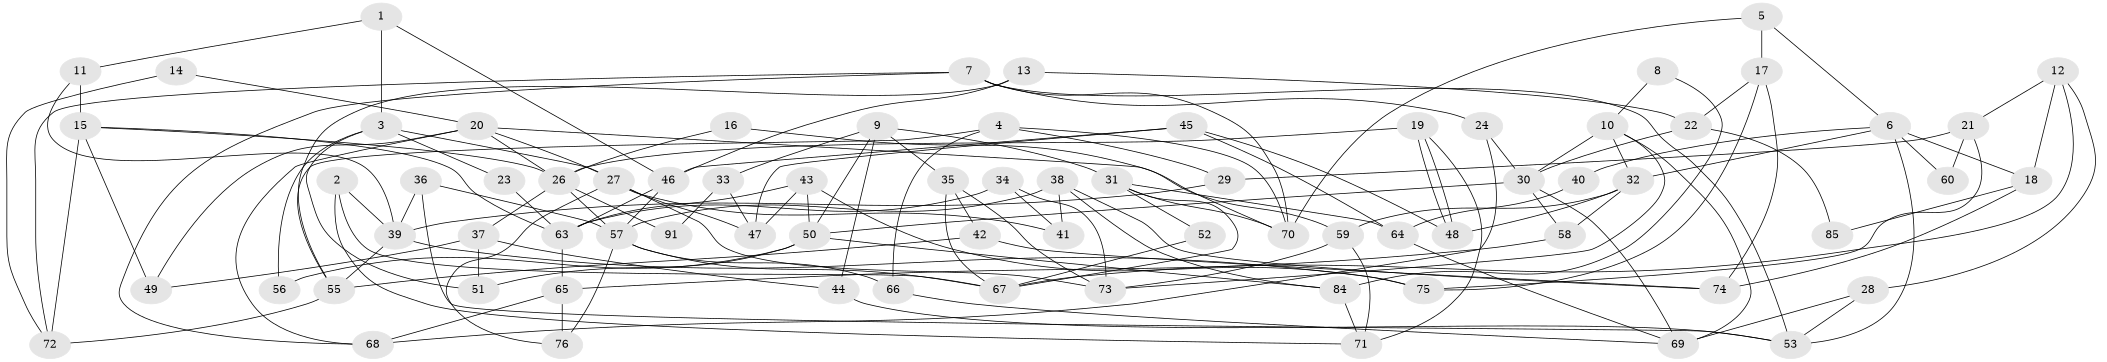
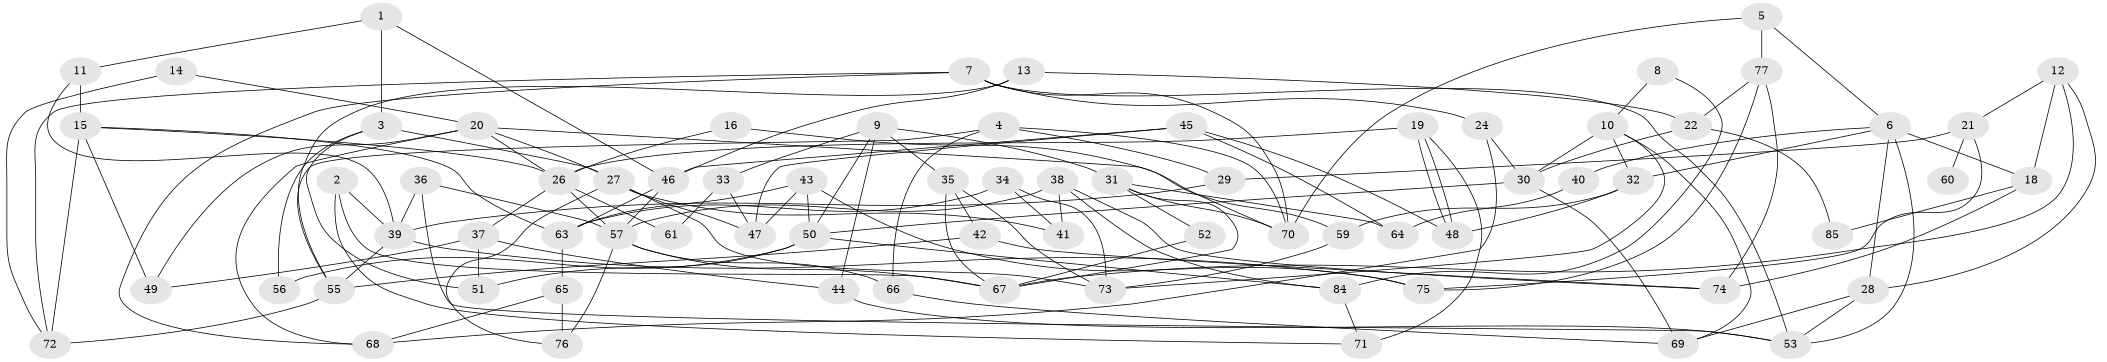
(1762, 71) -> (1762, 71)
(1919, 153) -> (1879, 208)
(504, 181) -> none
(672, 236) -> (672, 236)
(1565, 236) -> none
(1370, 288) -> none
(1536, 293) -> none
